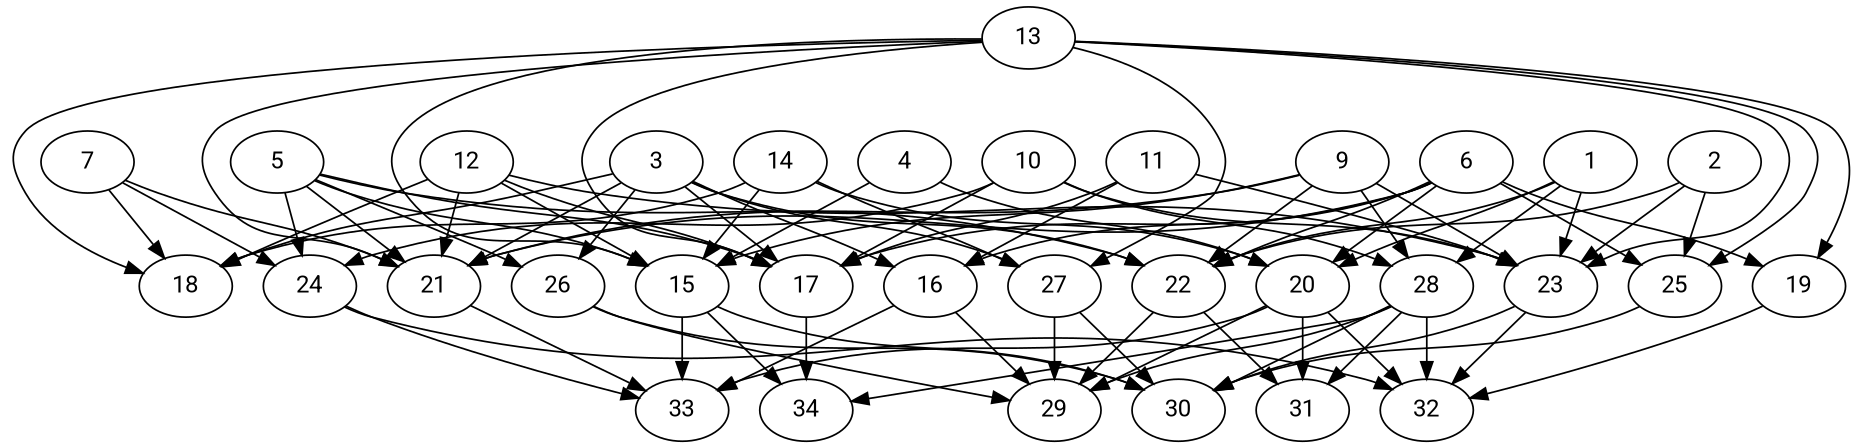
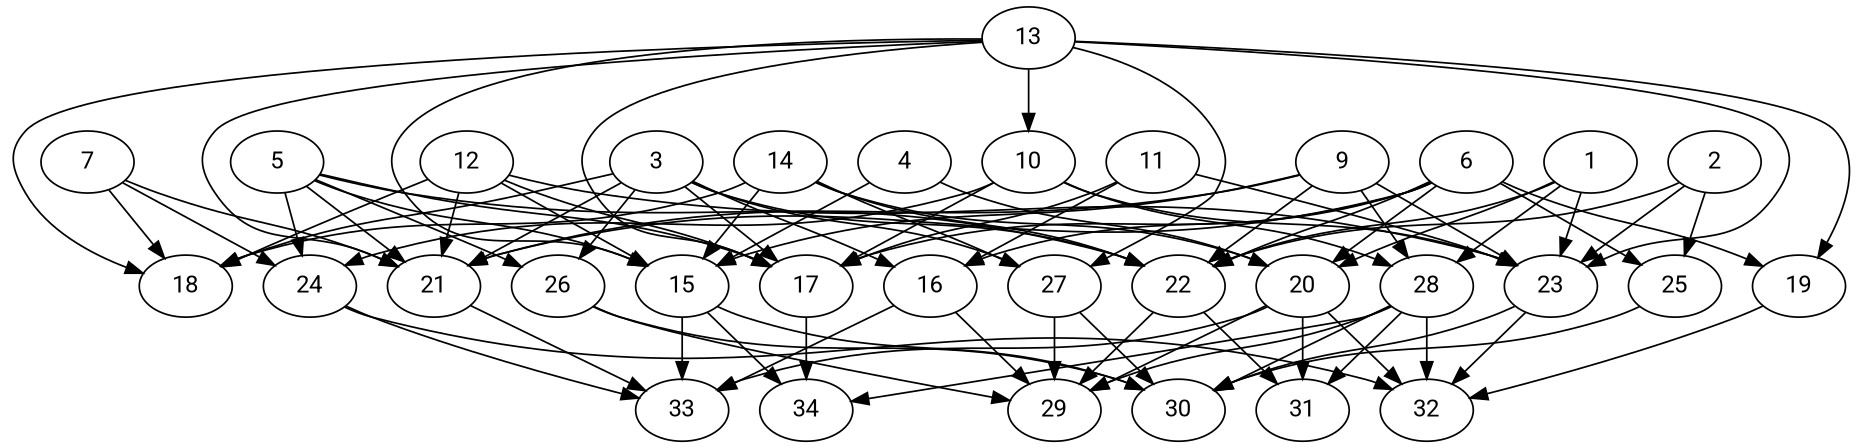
(1529, 73) -> (1029, 92)
none -> (971, 223)
